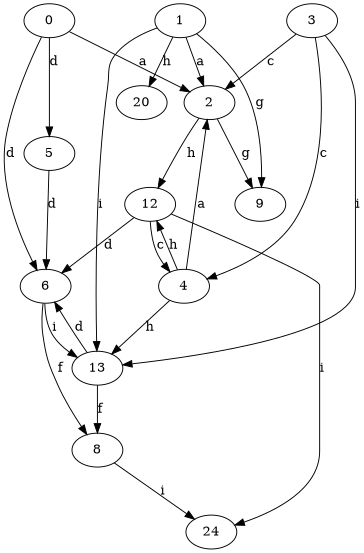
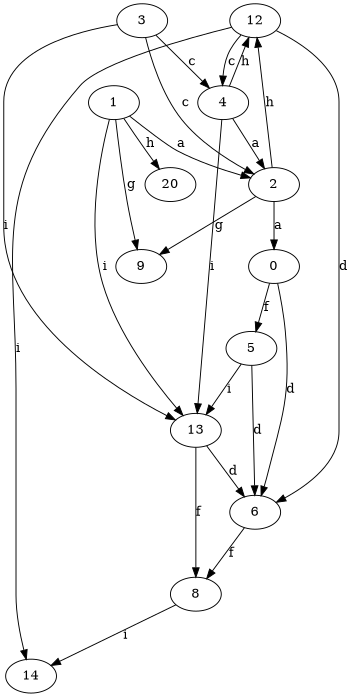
(125, 60) -> (274, 221)
(54, 62) -> (266, 307)
(150, 327) -> (212, 266)
(50, 331) -> (226, 385)
(211, 532) -> (31, 676)
